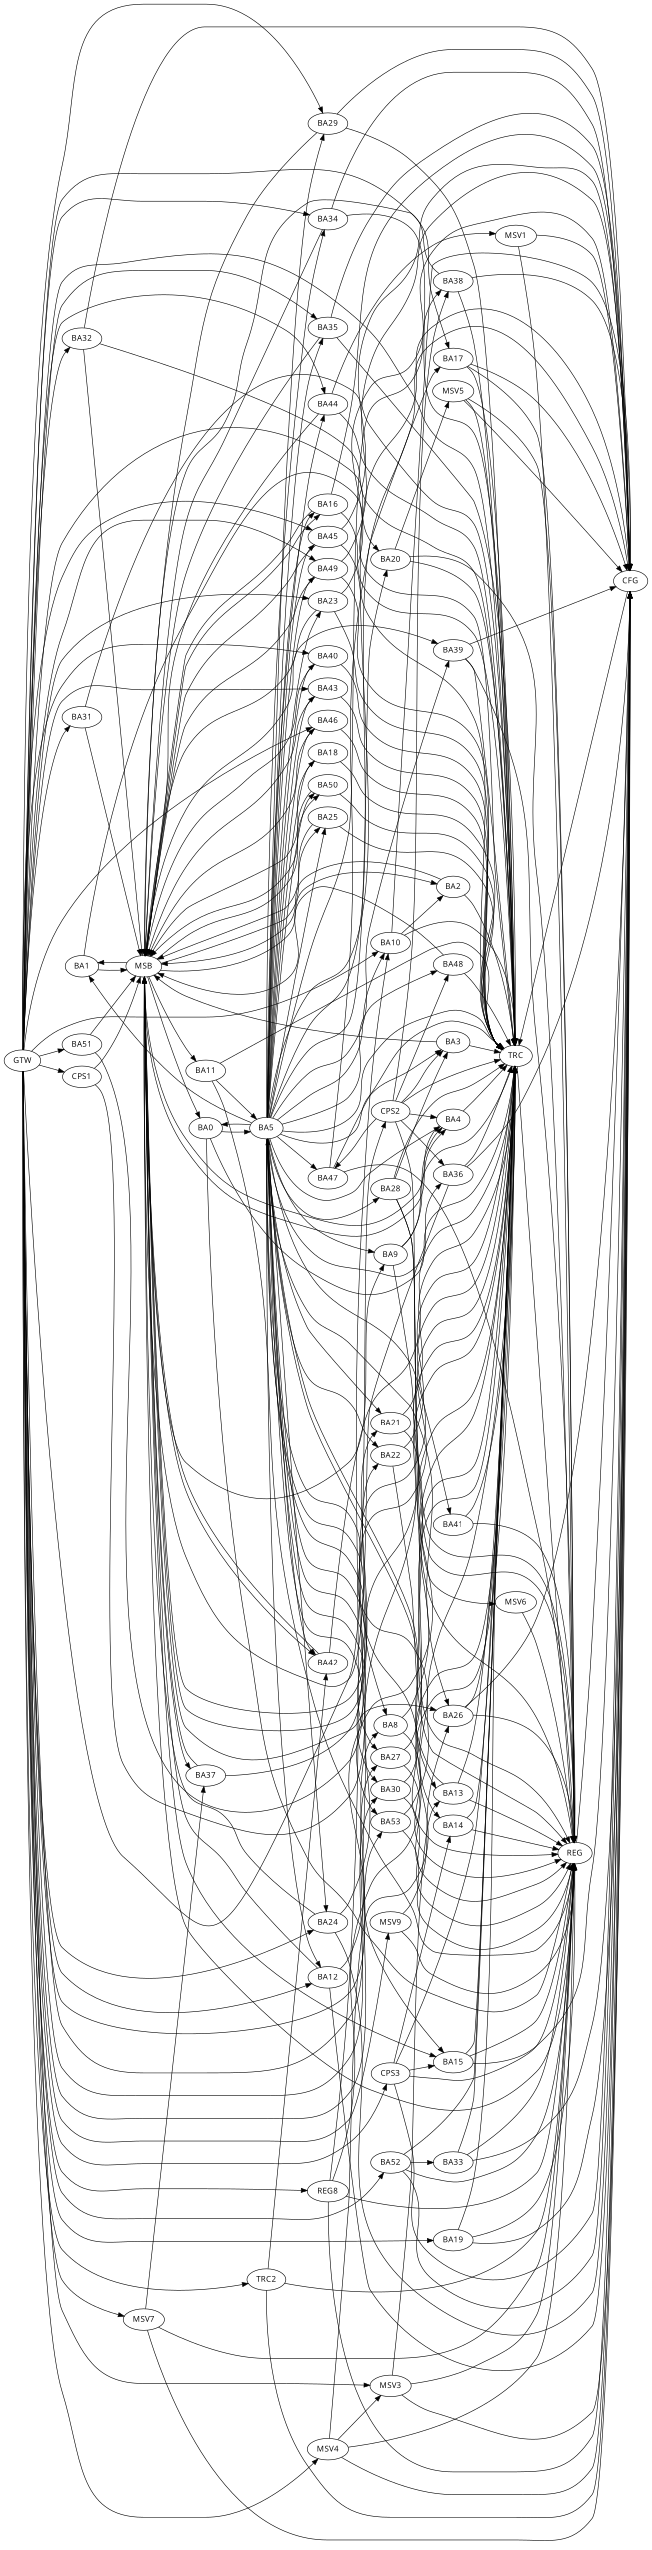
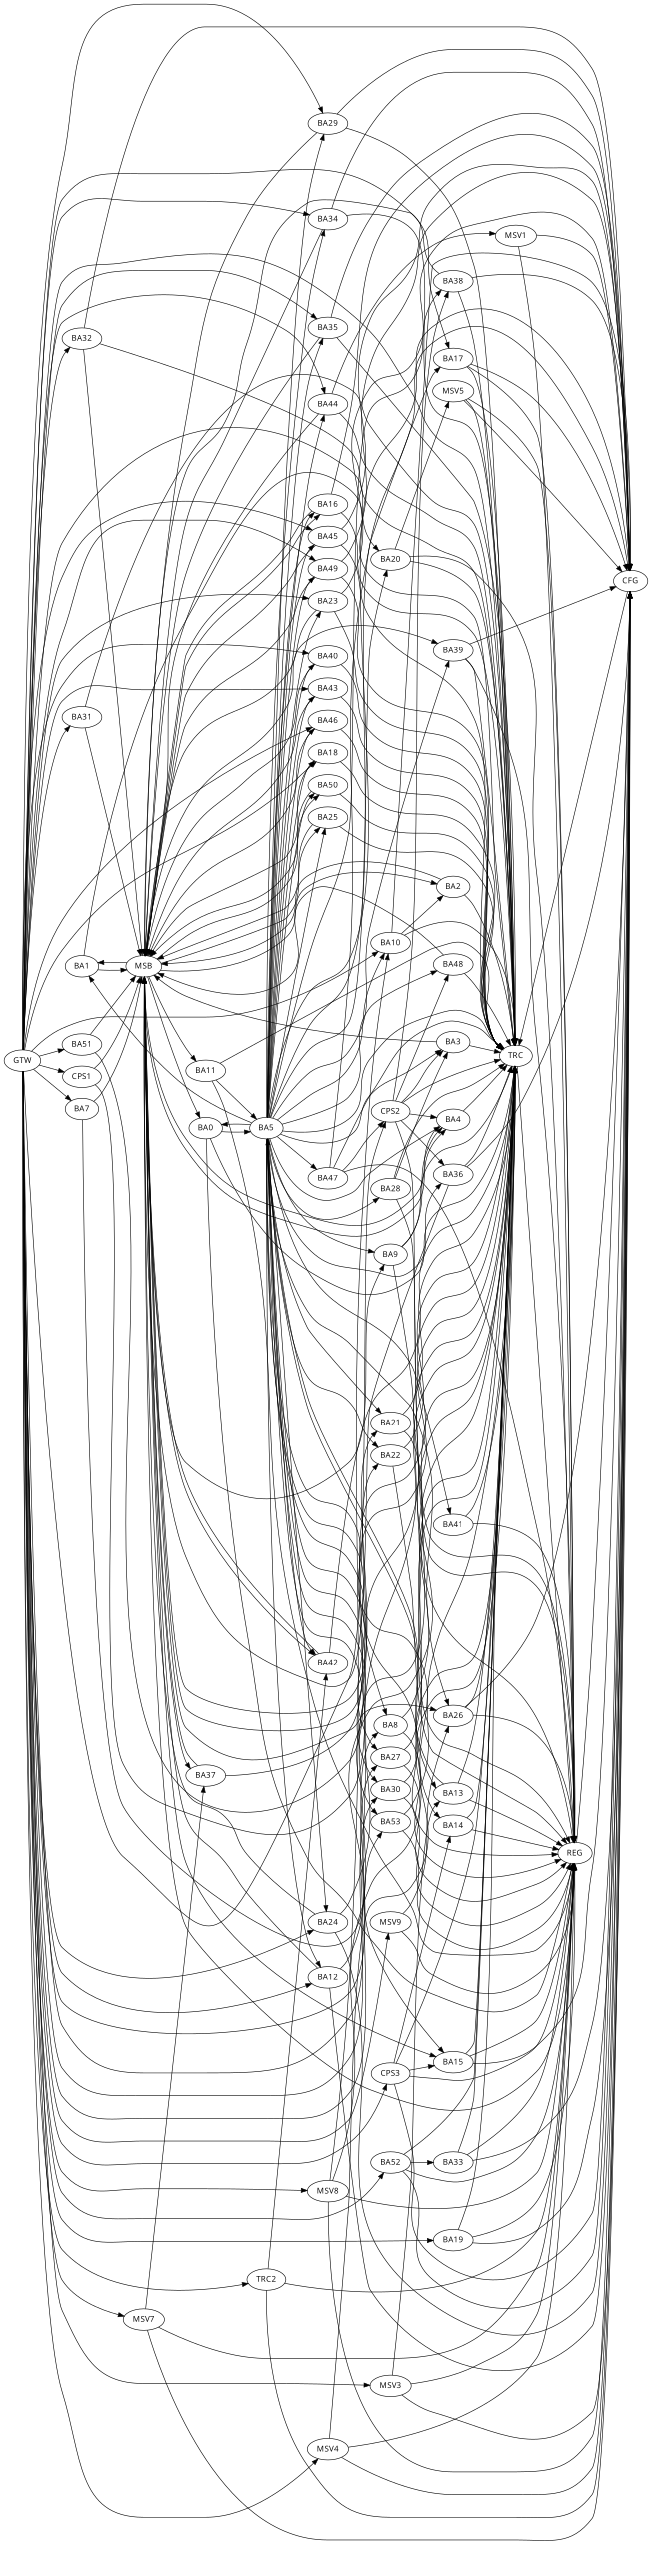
none -> (127, 886)
none -> (82, 1109)
(358, 1141) -> (361, 1148)
(516, 1602) -> none
(328, 2191) -> (328, 2191)
(357, 2420) -> none
